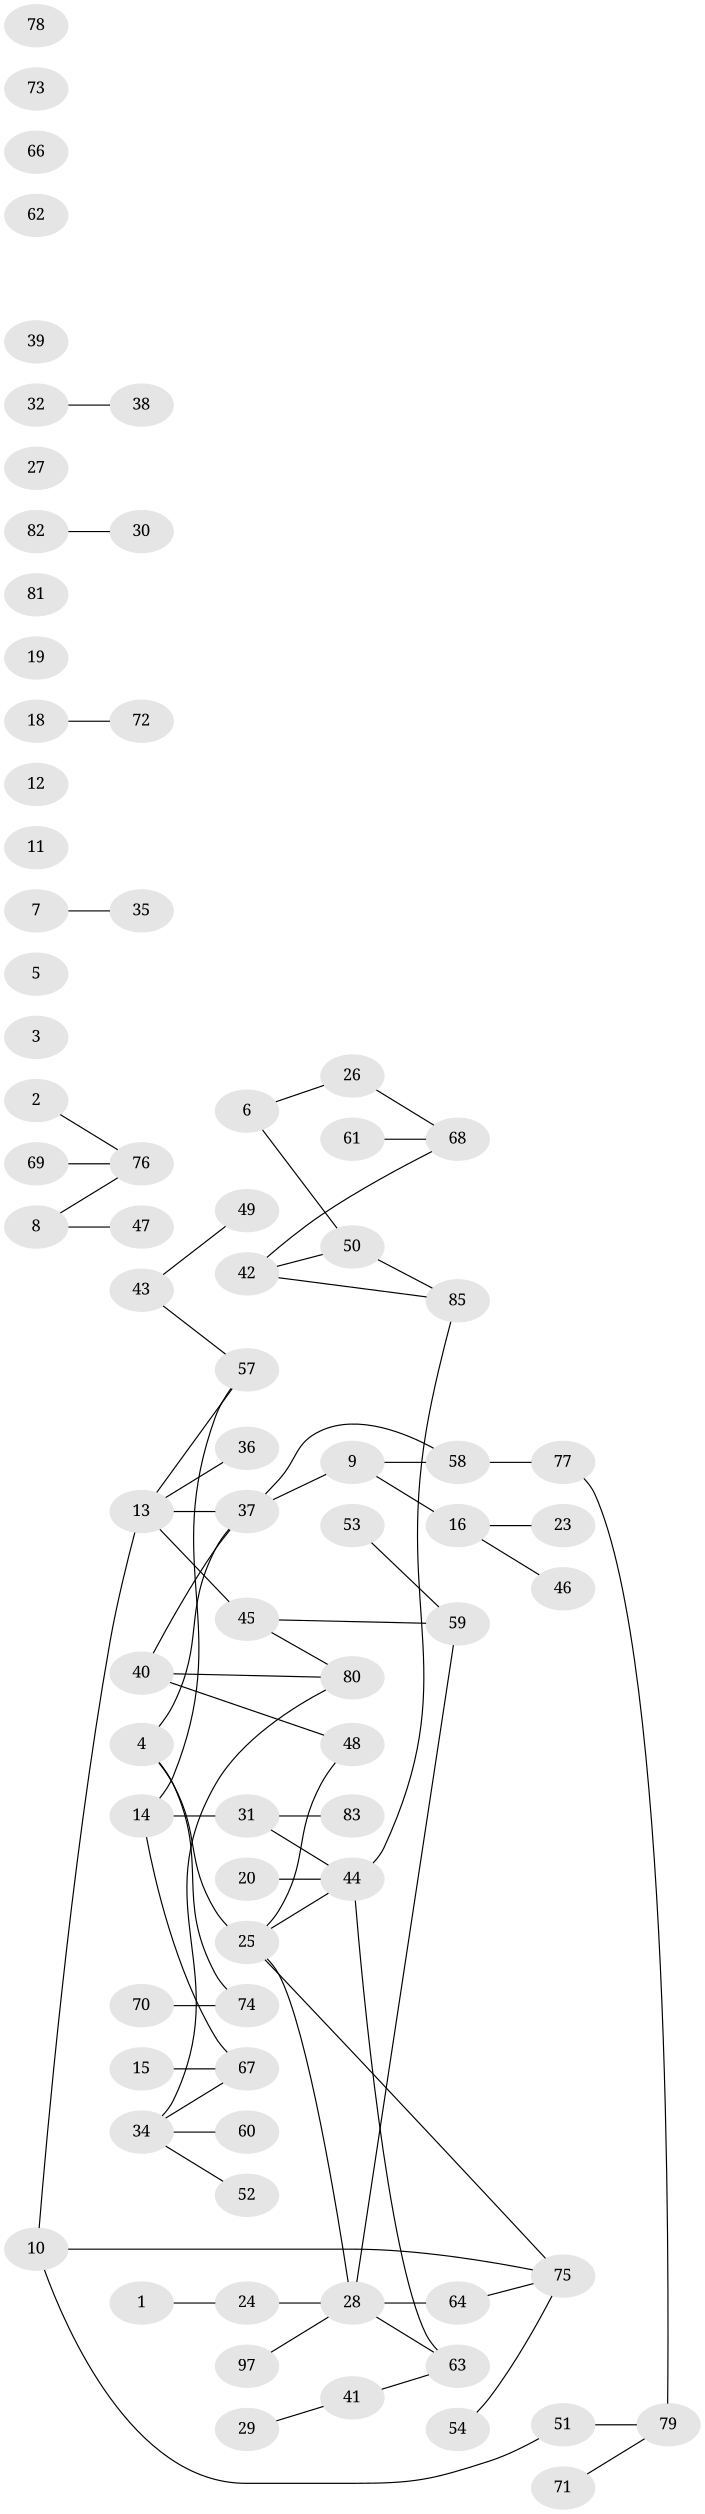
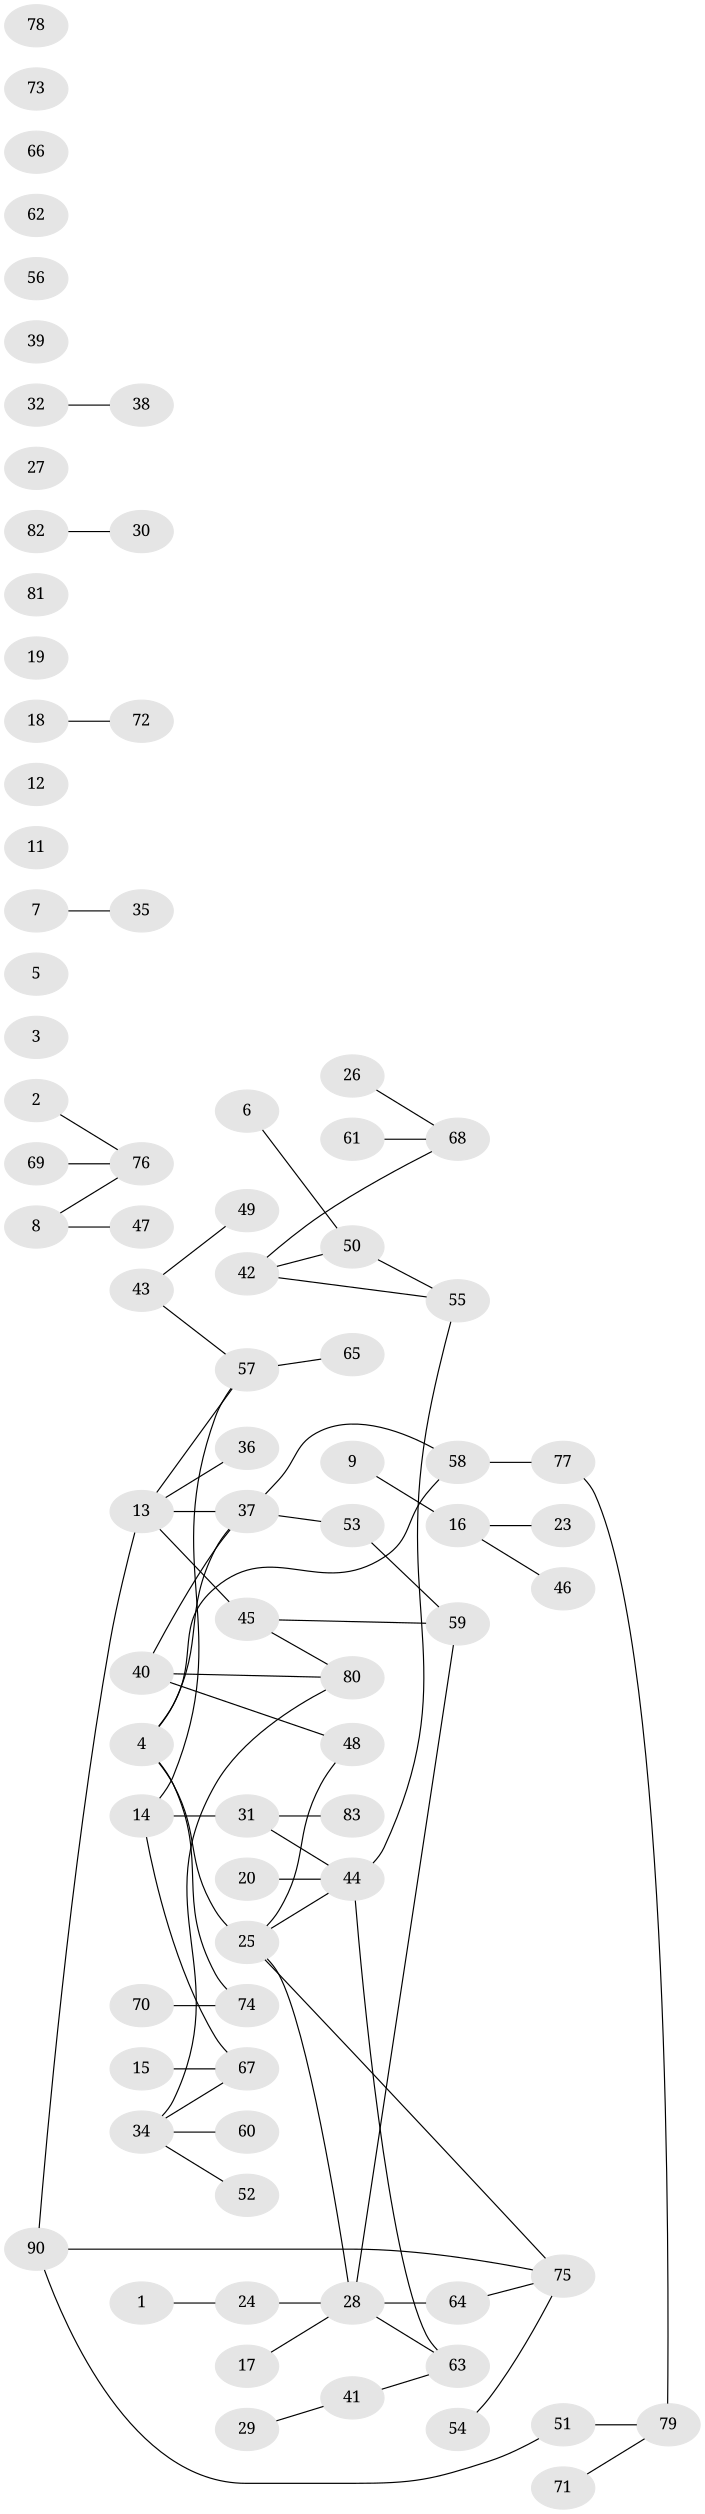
none -> (36, 279)
(300, 1094) -> none
(458, 1301) -> (458, 1301)
none -> (352, 1355)
(405, 1462) -> (270, 1568)
(300, 1487) -> (300, 1519)
(36, 2249) -> (36, 2249)
(247, 2366) -> (247, 2366)
